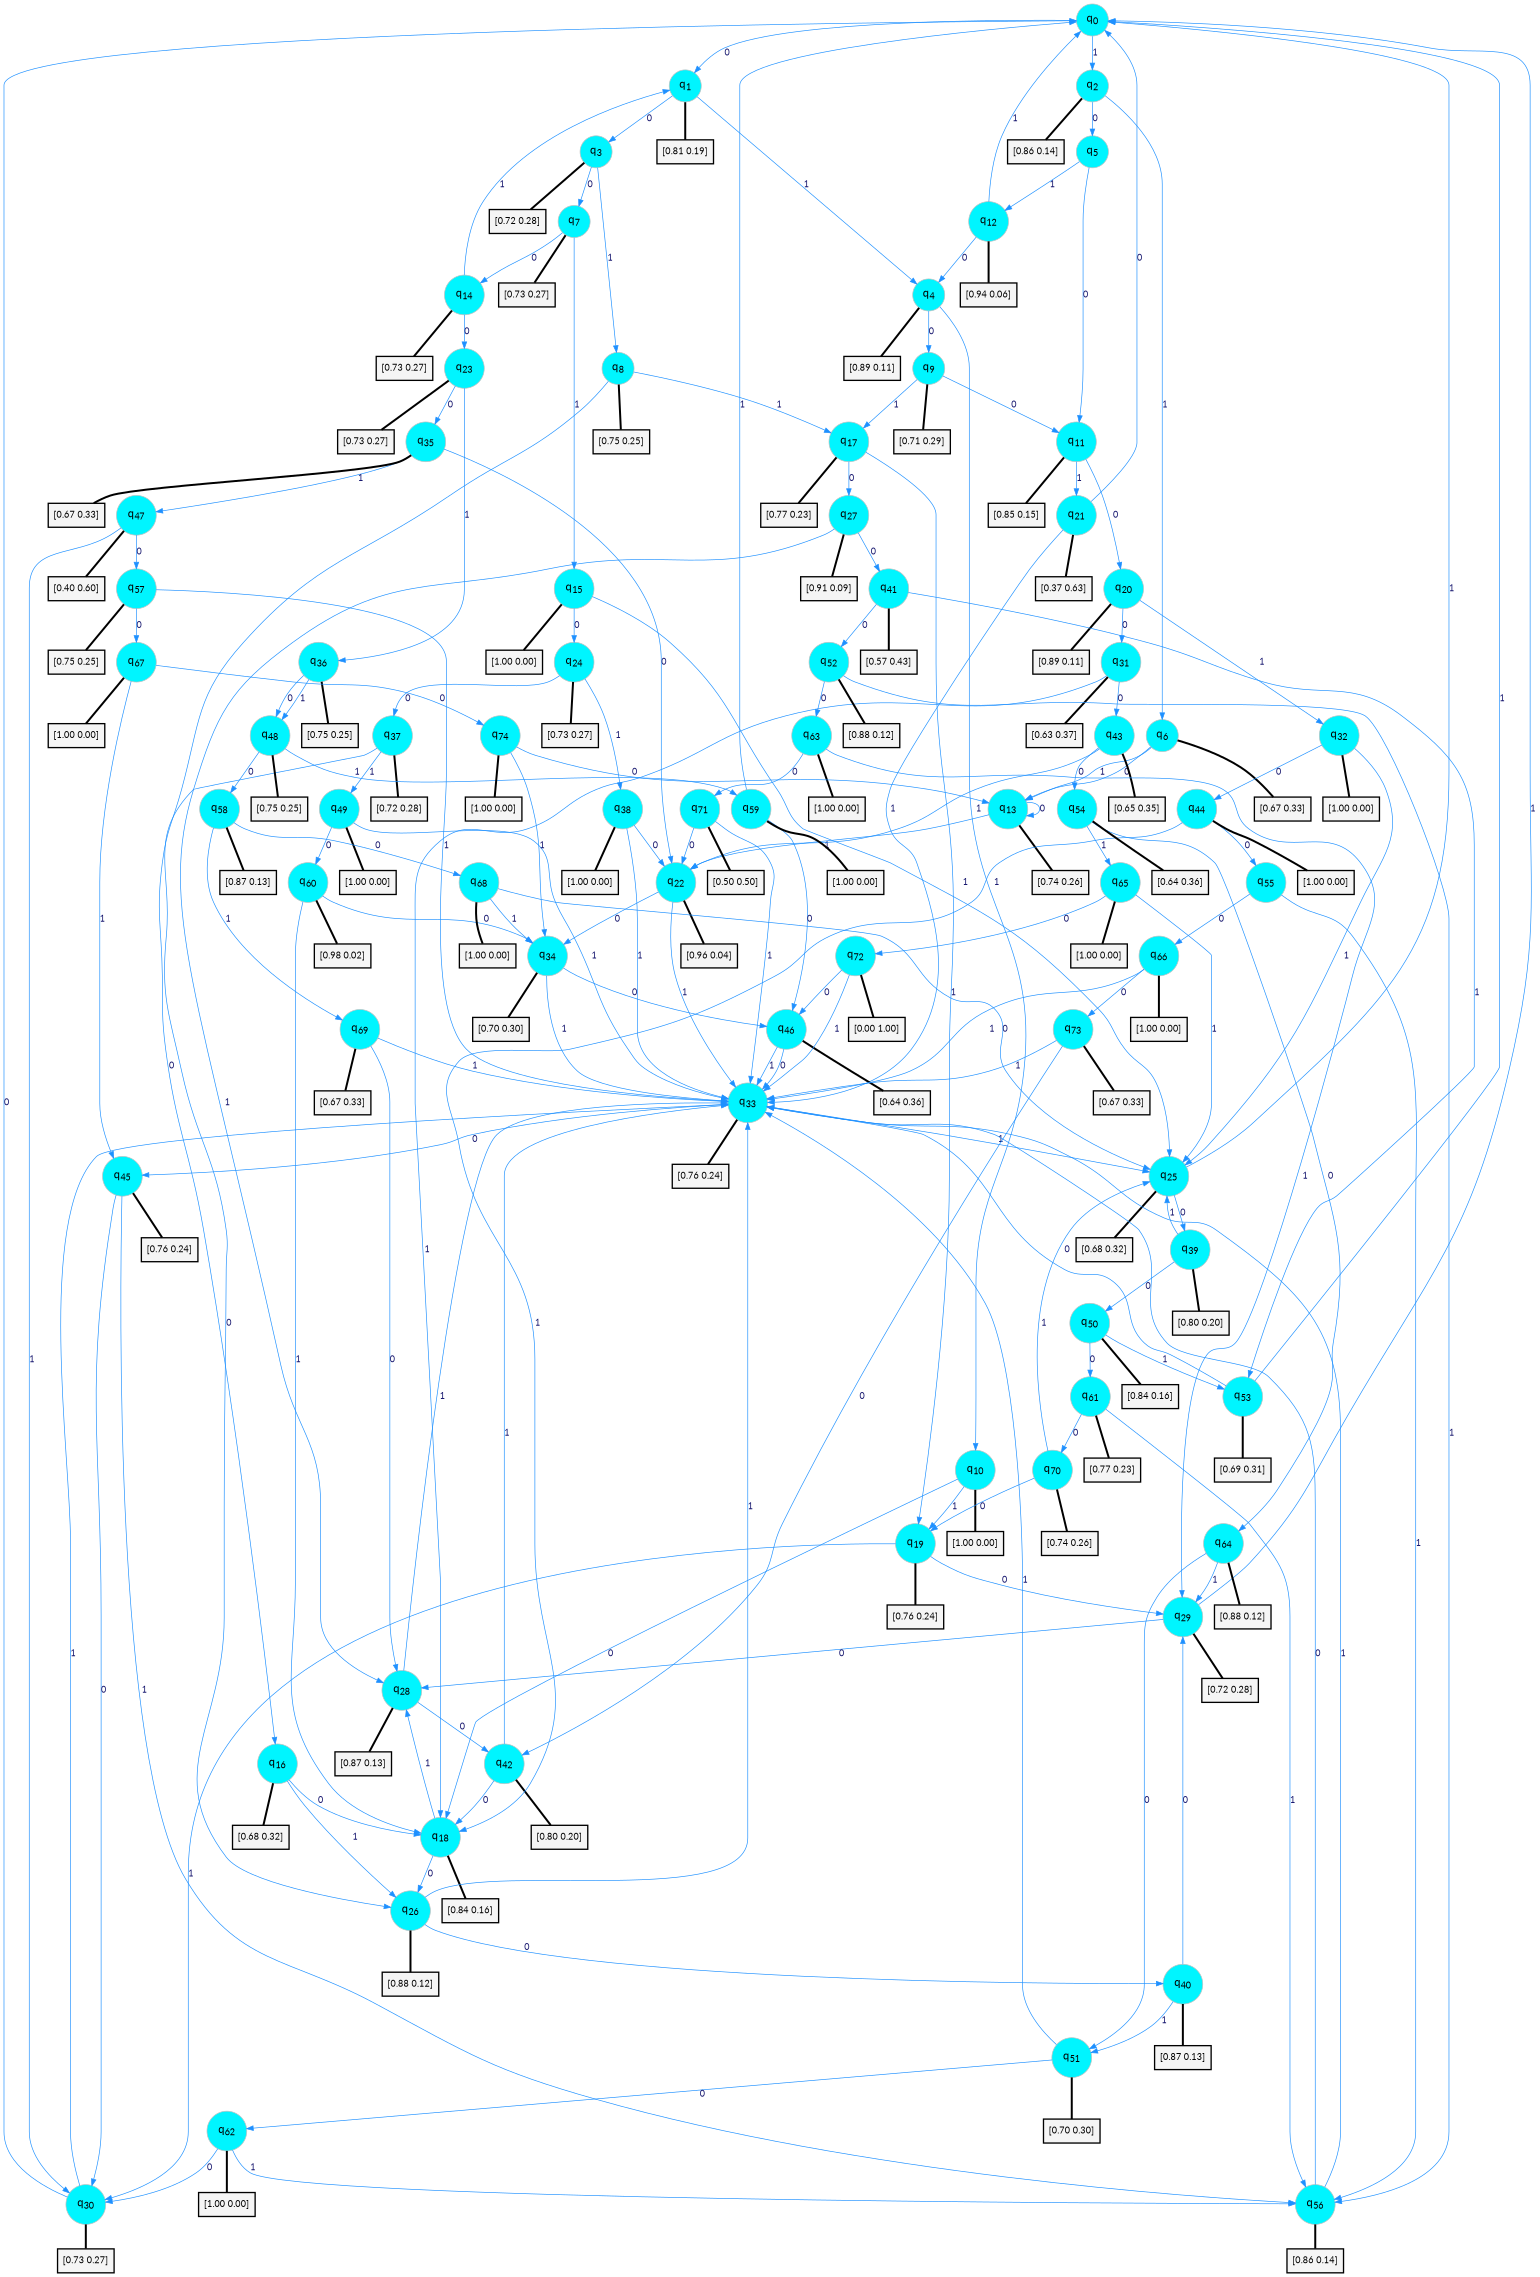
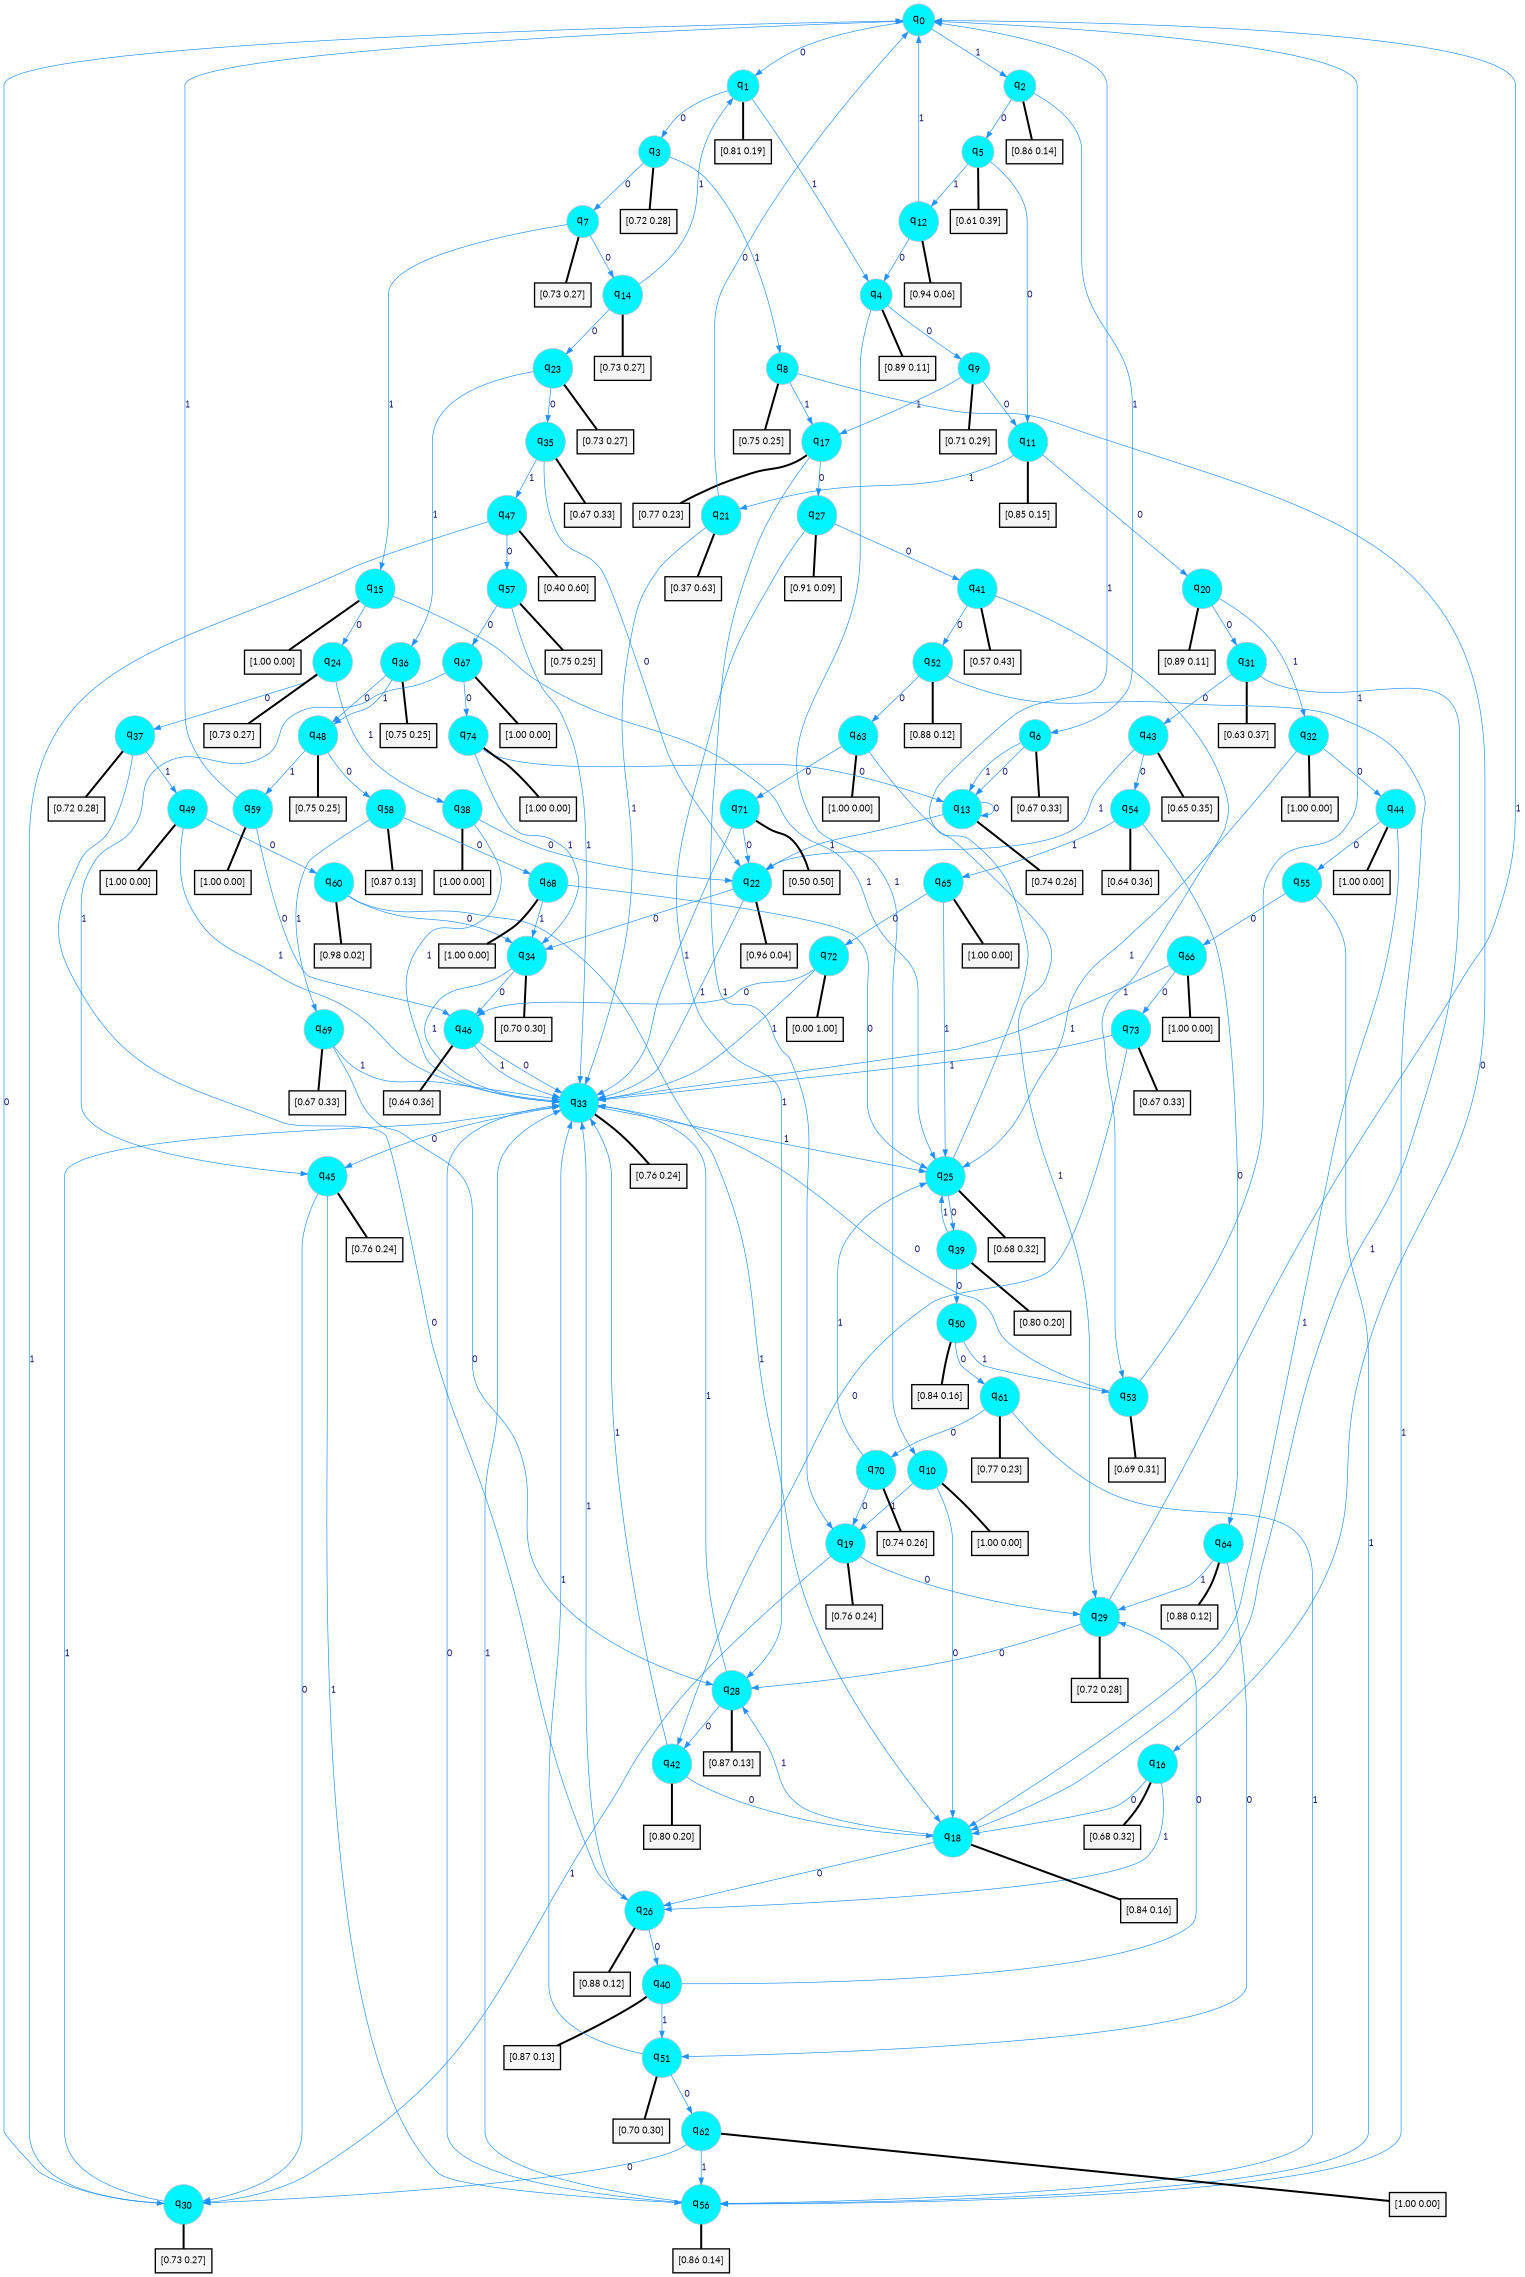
none -> (979, 222)
